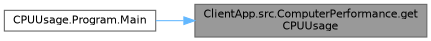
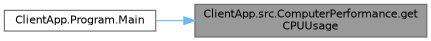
(80, 21) -> (80, 21)
